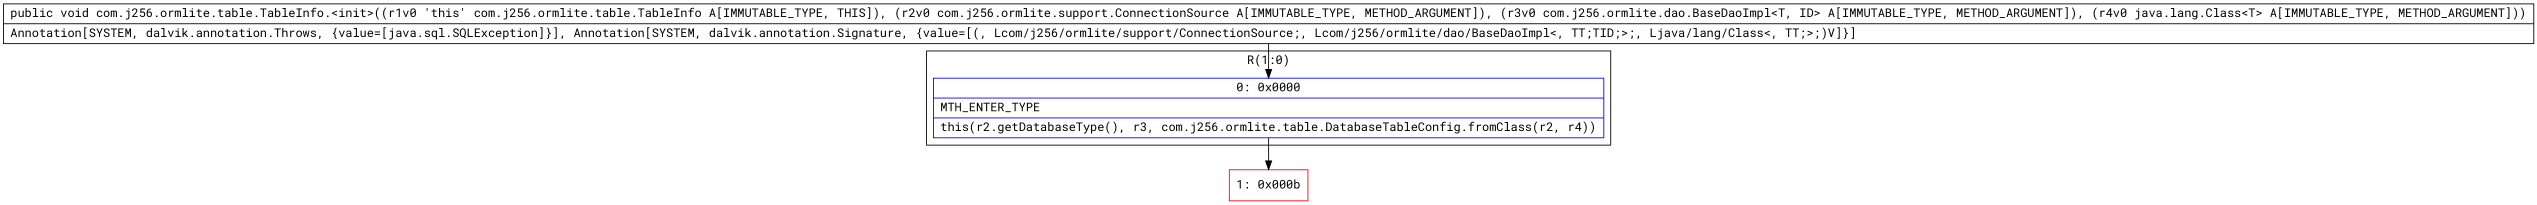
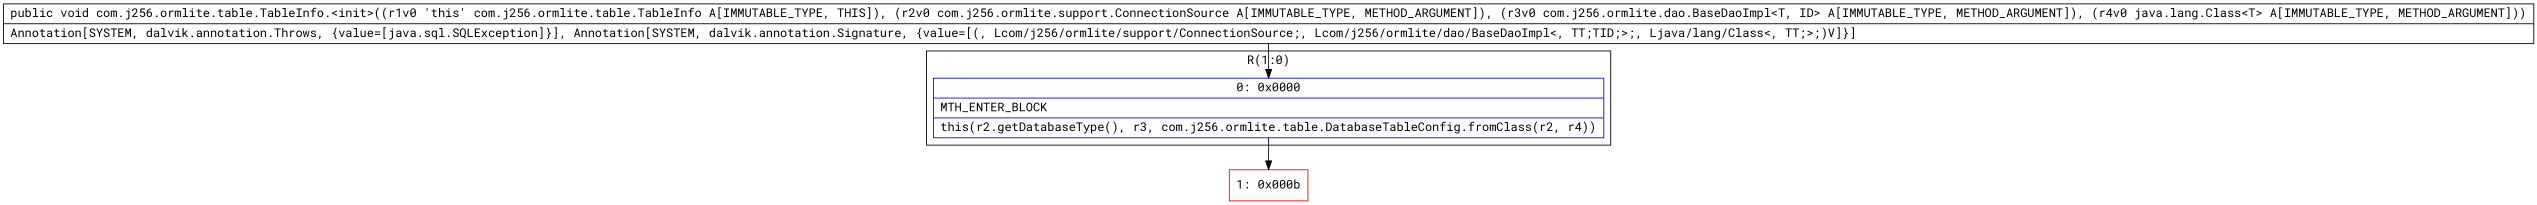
(990, 108) -> (994, 108)
